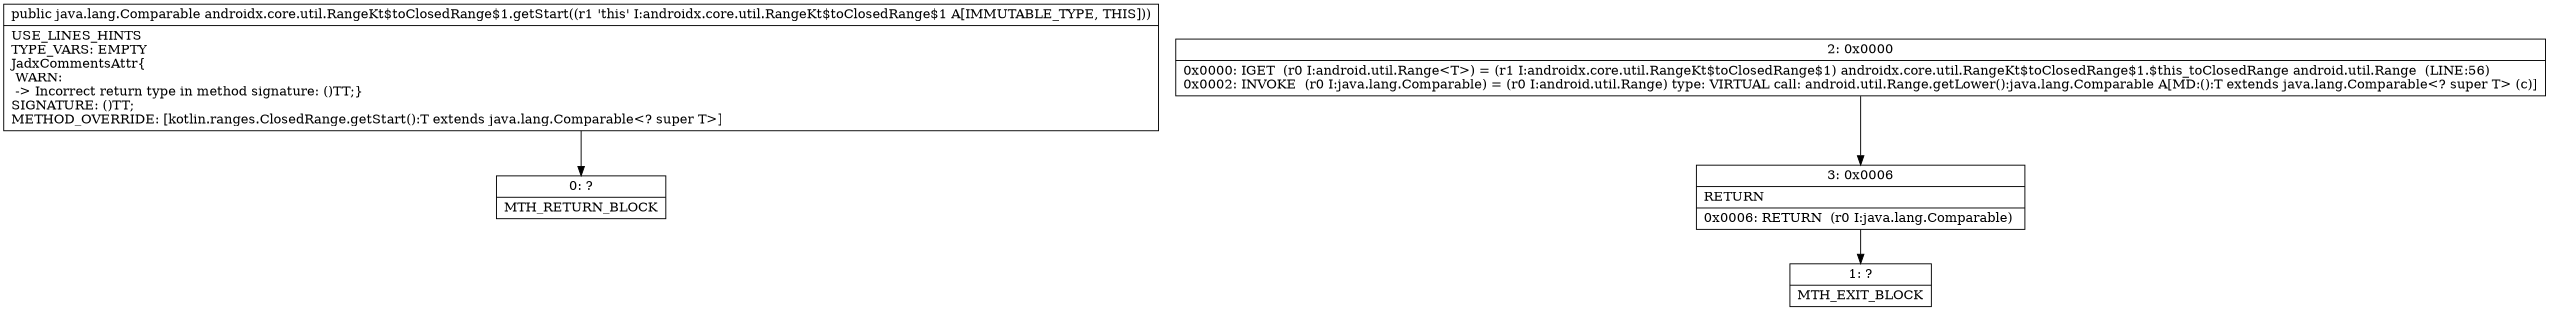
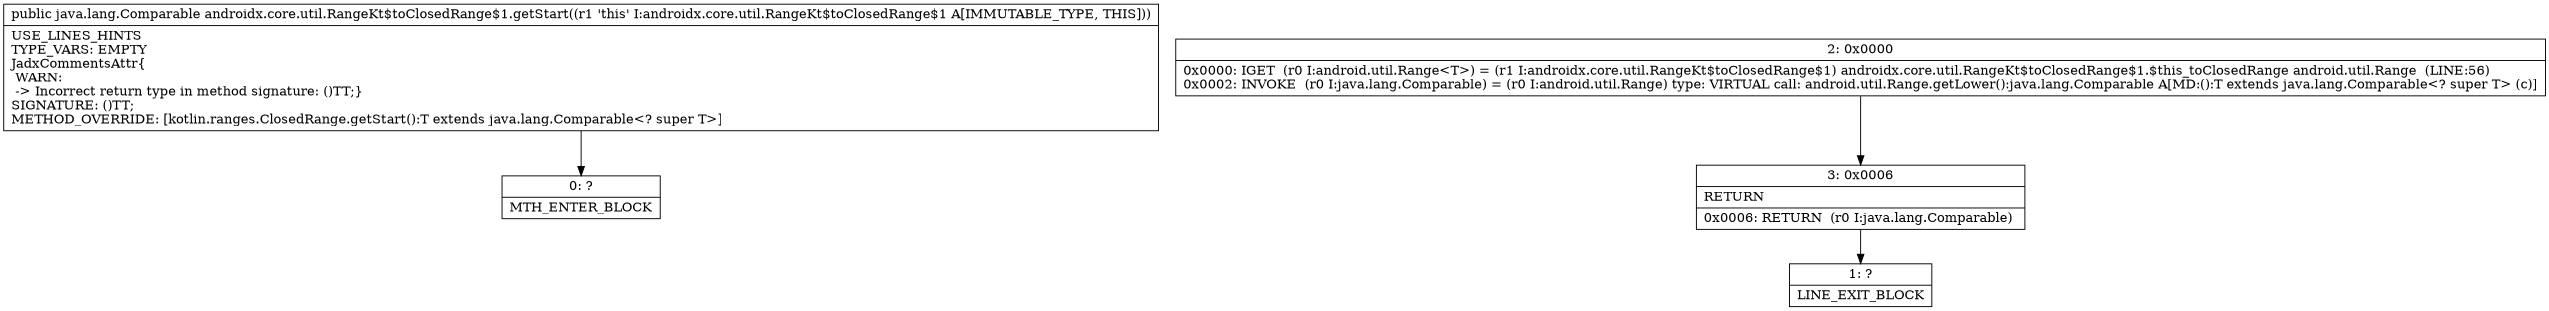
(581, 208) -> (581, 208)
(1861, 295) -> (1861, 295)
